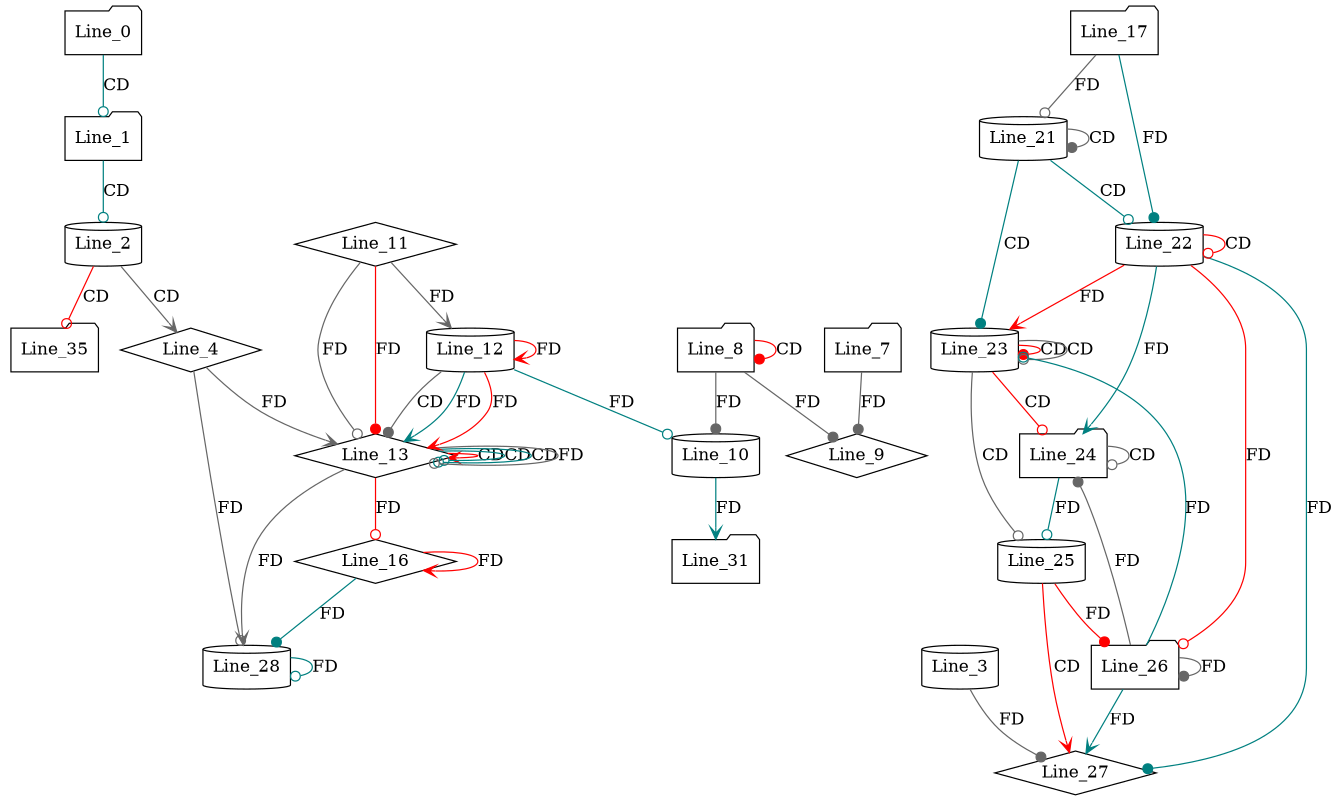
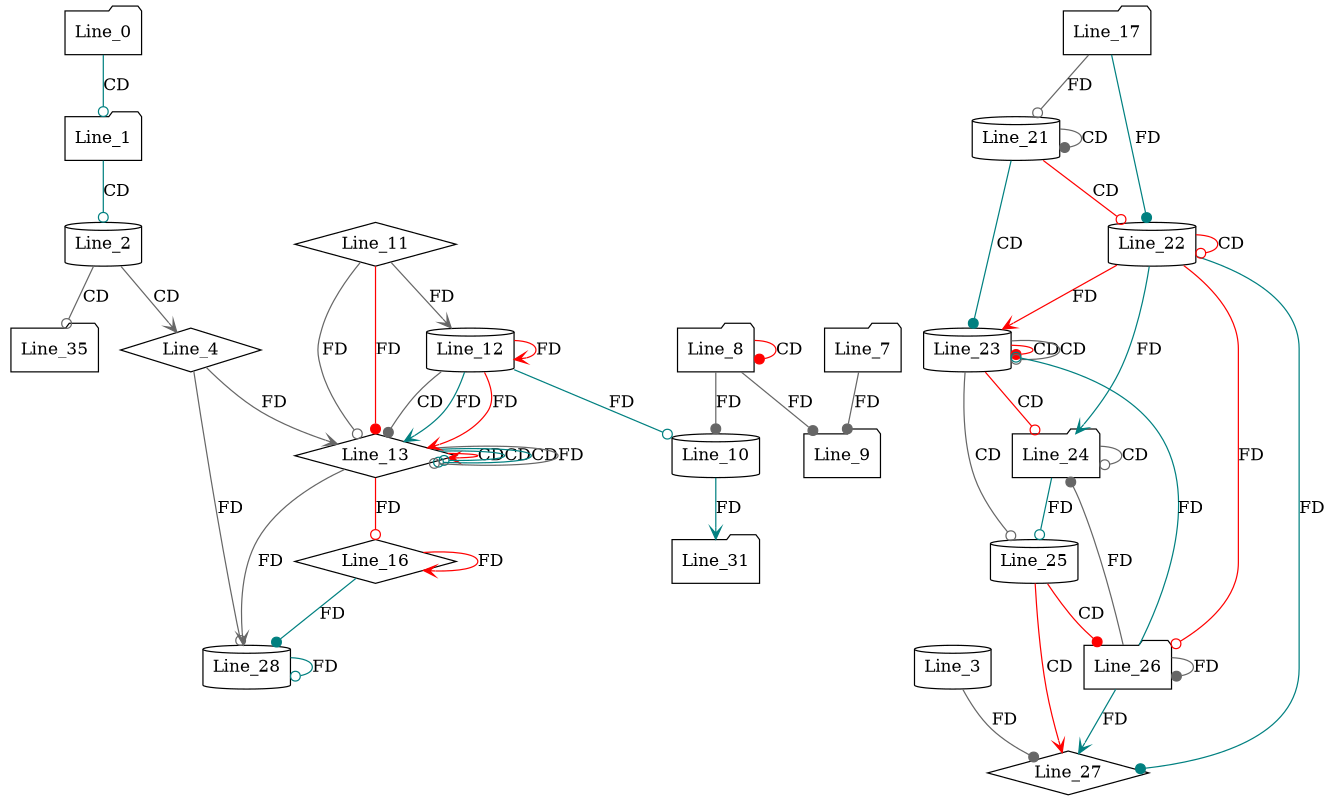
(1087, 188) -> (1080, 188)
(81, 293) -> (81, 293)
(857, 456) -> (842, 456)
(1099, 614) -> (1091, 614)
